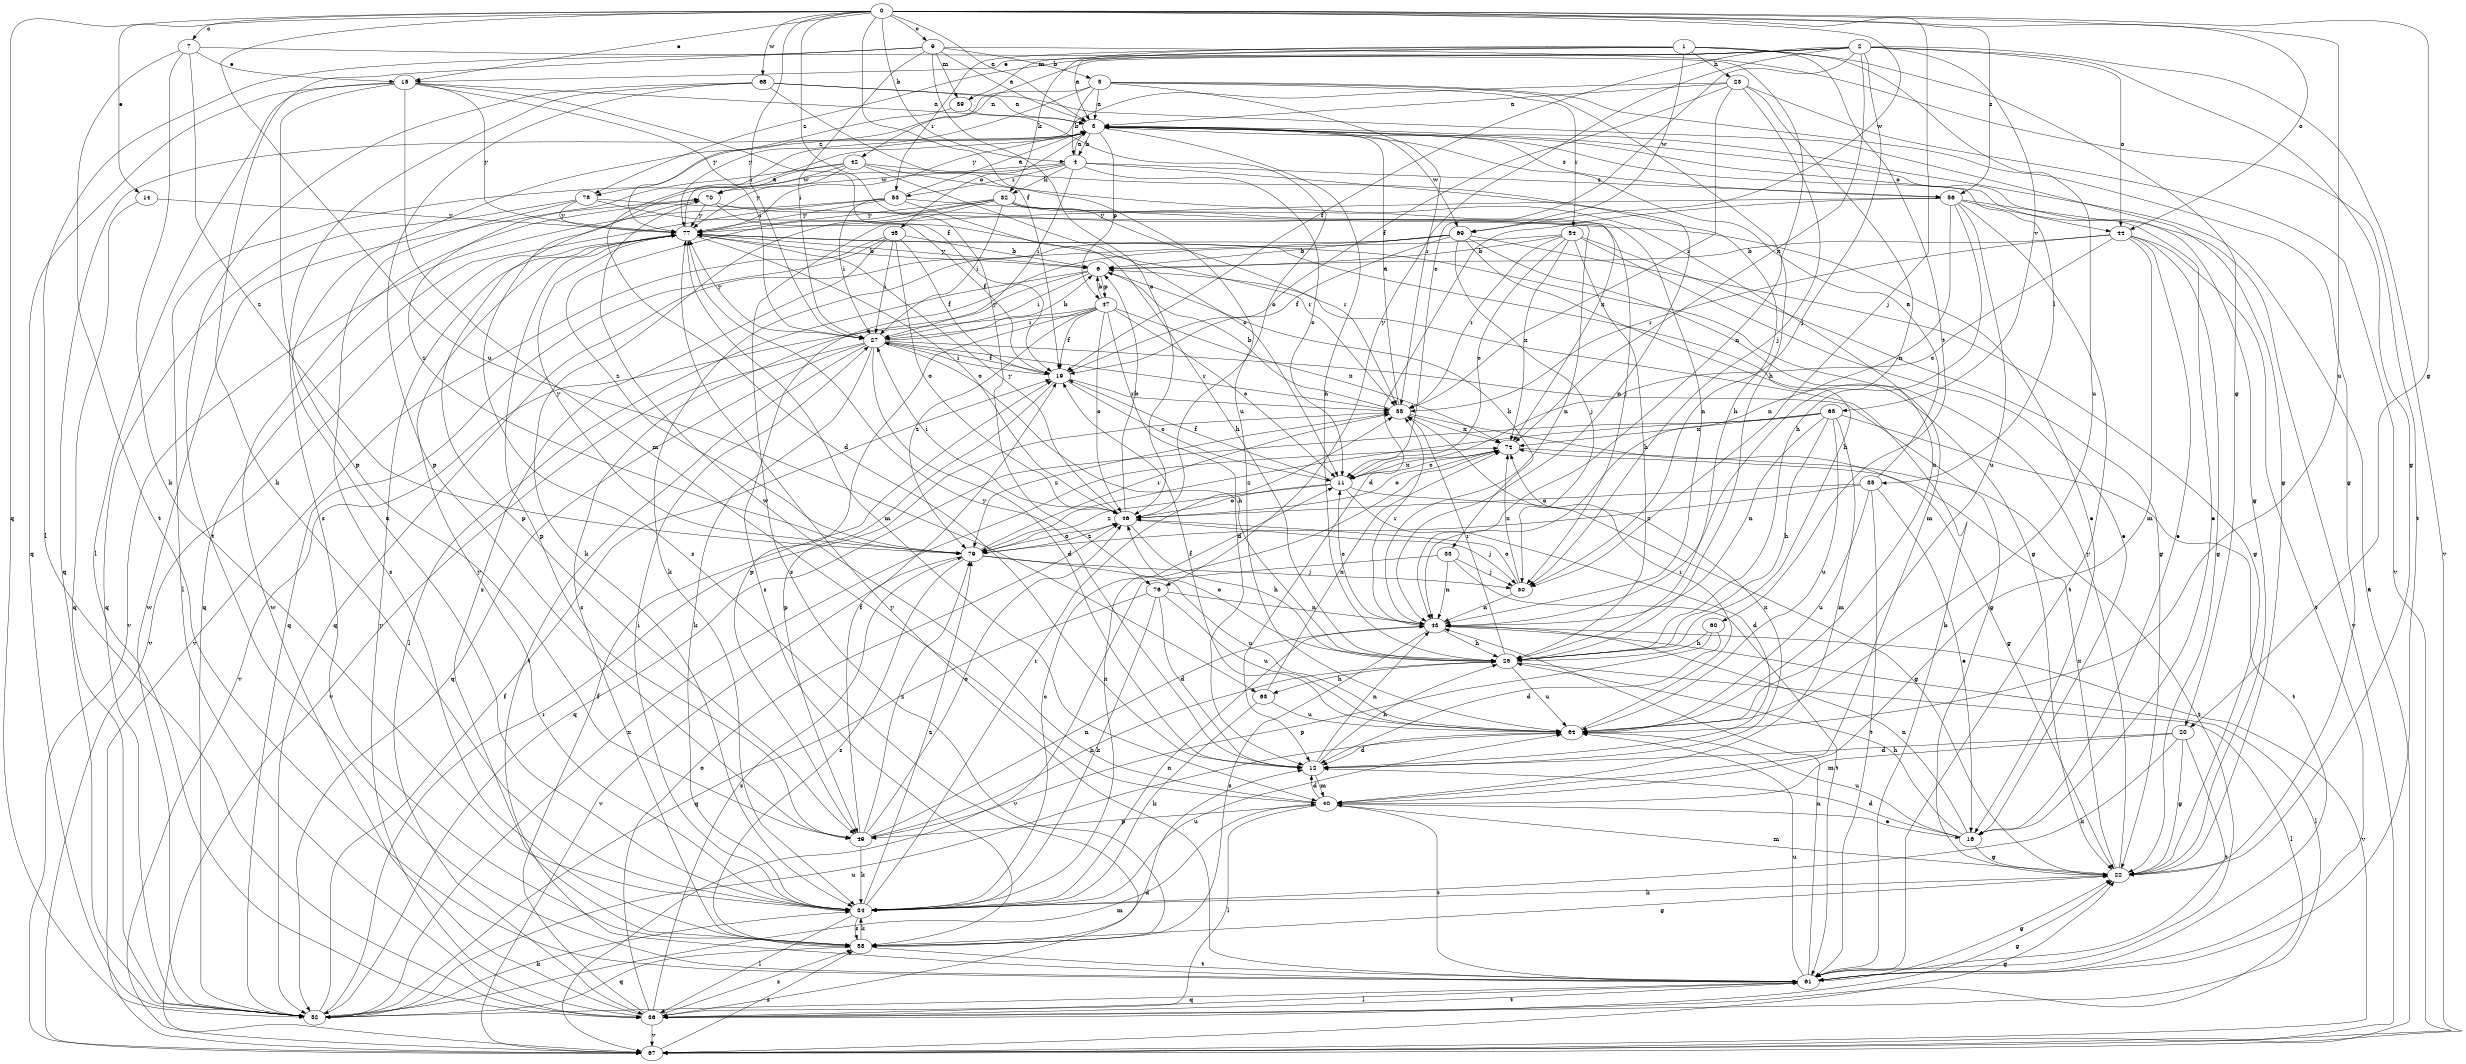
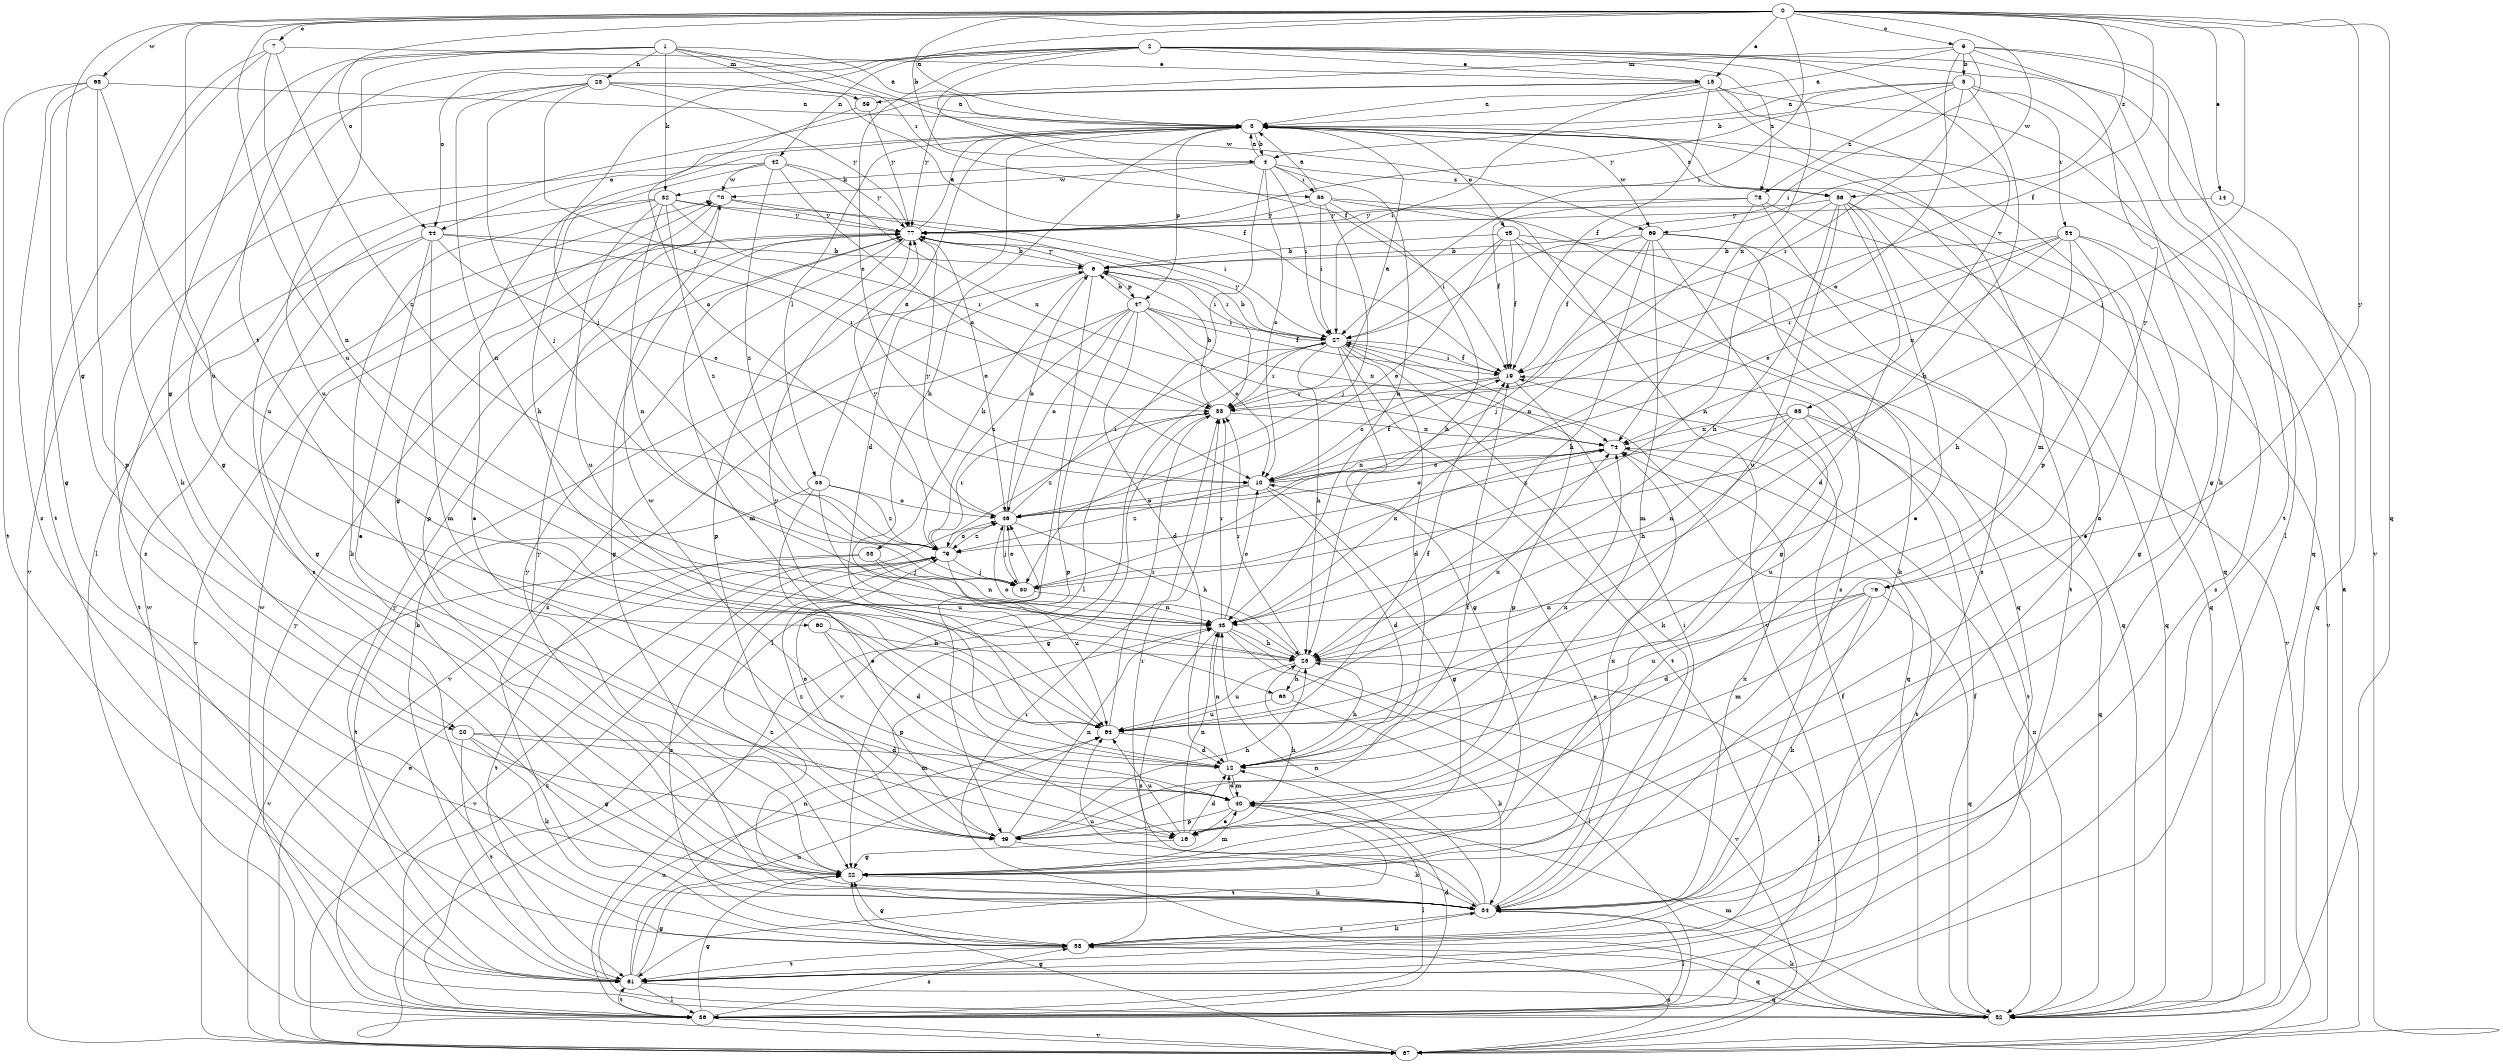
(1341, 483) -> (1259, 483)
(1741, 740) -> (1579, 748)
(742, 786) -> (547, 786)
